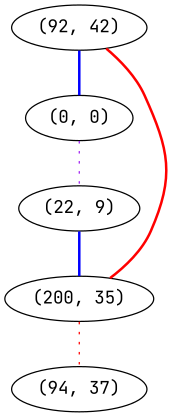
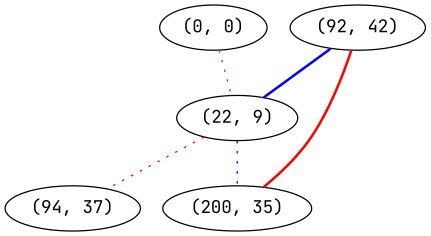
(79, 73) -> (297, 73)
(79, 254) -> (237, 163)
(79, 344) -> (156, 163)
